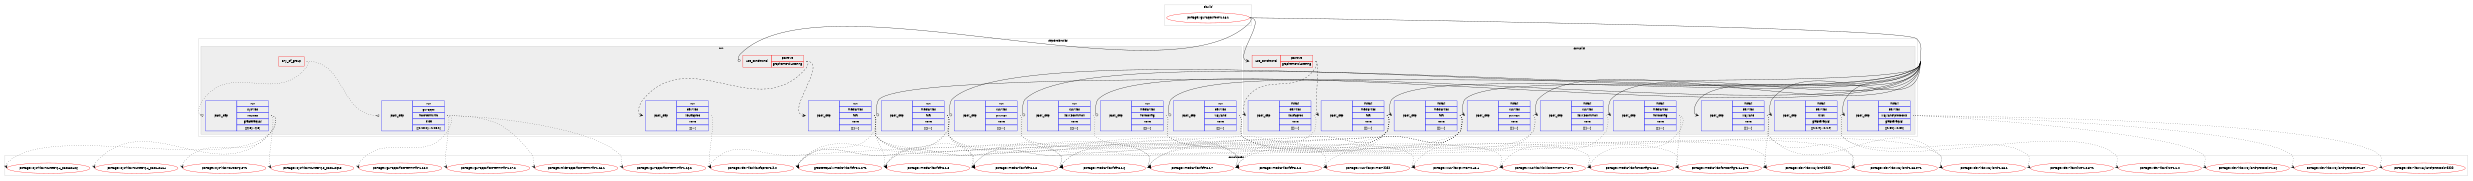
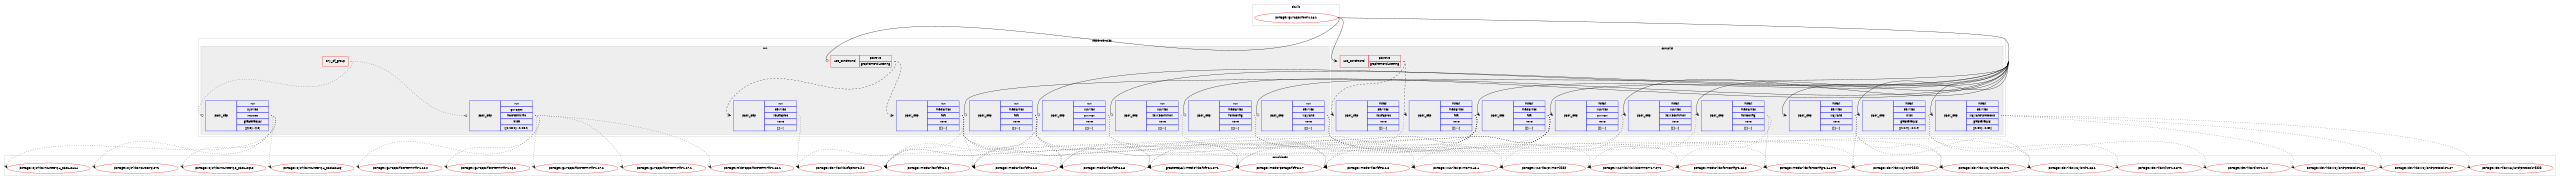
none -> (664, 168)
(1192, 168) -> (1280, 168)
